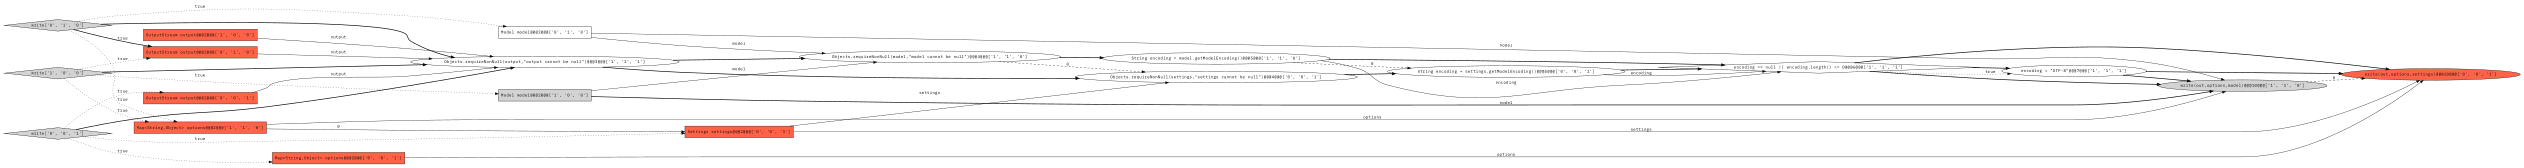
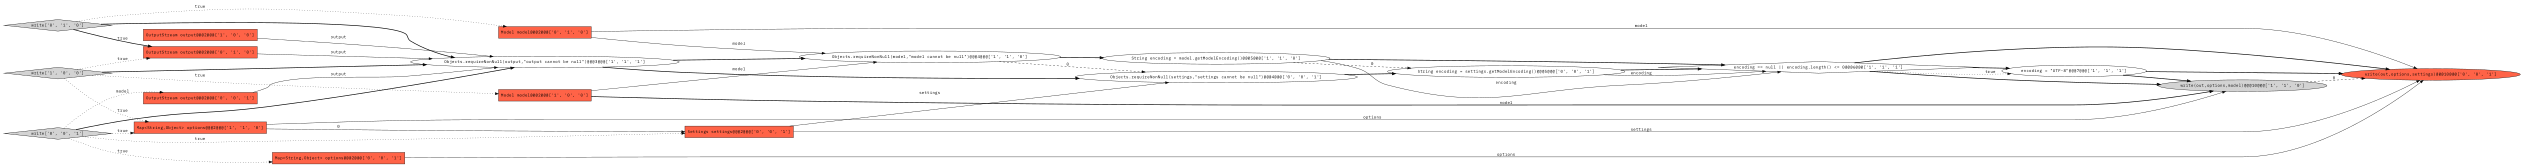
(545, 32) -> (545, 32)
(1407, 48) -> (1505, 28)
(113, 86) -> (120, 133)
(123, 91) -> (123, 91)
(545, 95) -> (545, 95)
